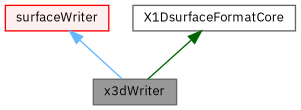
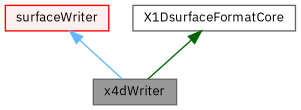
(135, 92) -> (135, 92)
